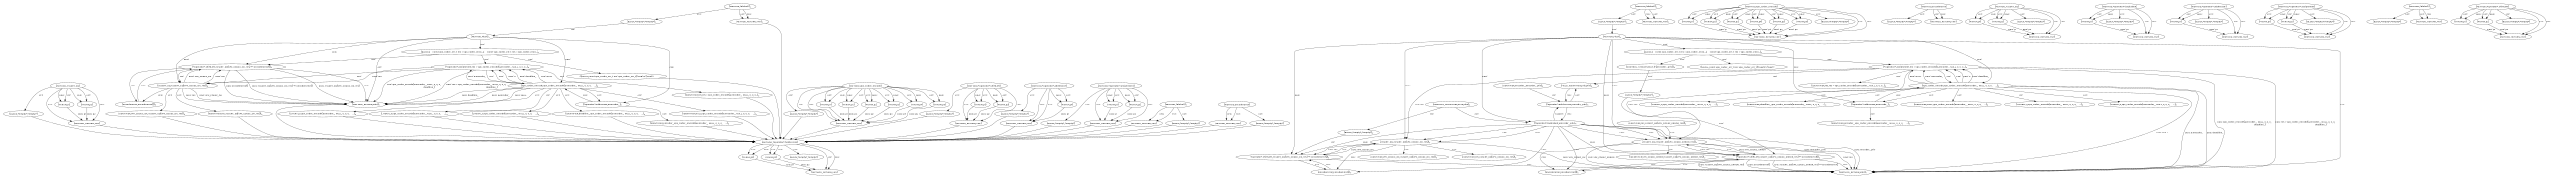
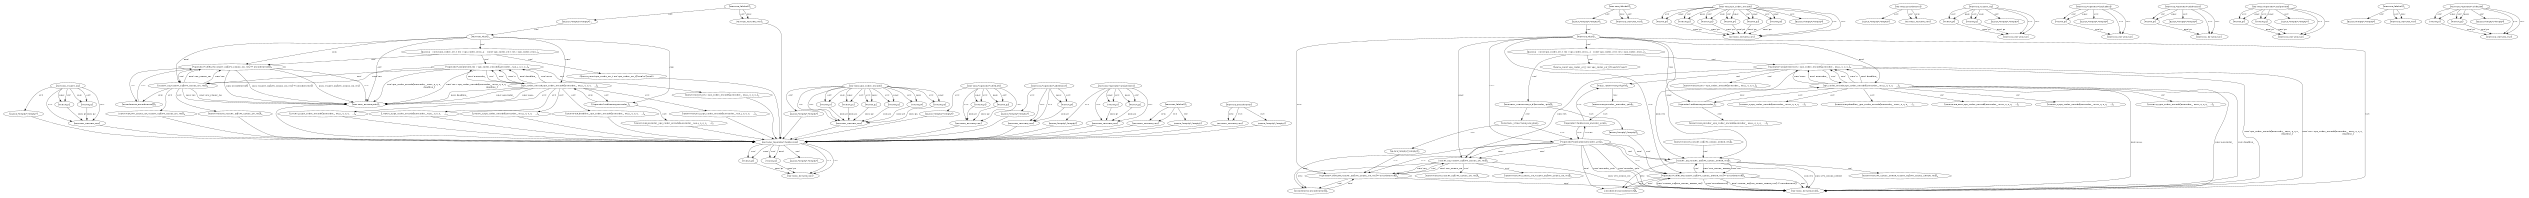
(1566, 93) -> (1613, 94)
none -> (1525, 113)
